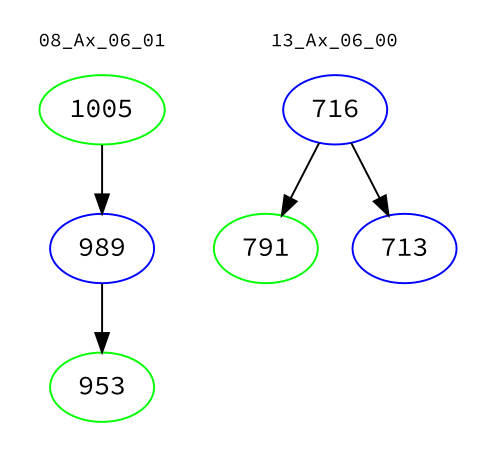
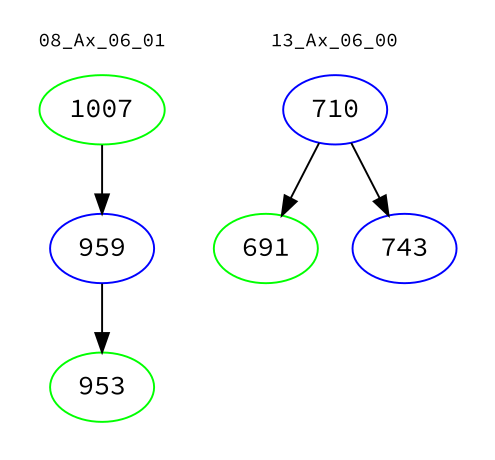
(102, 110) -> (102, 110)
(335, 110) -> (335, 110)
(102, 249) -> (102, 249)
(266, 249) -> (266, 249)
(405, 249) -> (405, 249)
